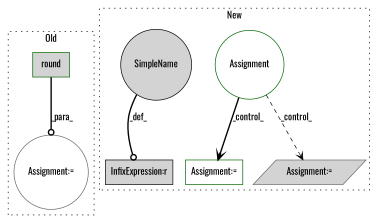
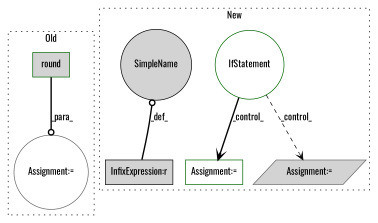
(250, 65) -> (250, 65)
(128, 124) -> (148, 133)
